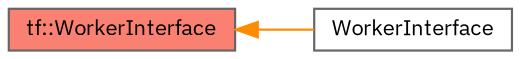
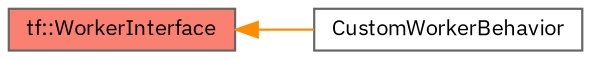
(413, 30) -> (448, 30)
